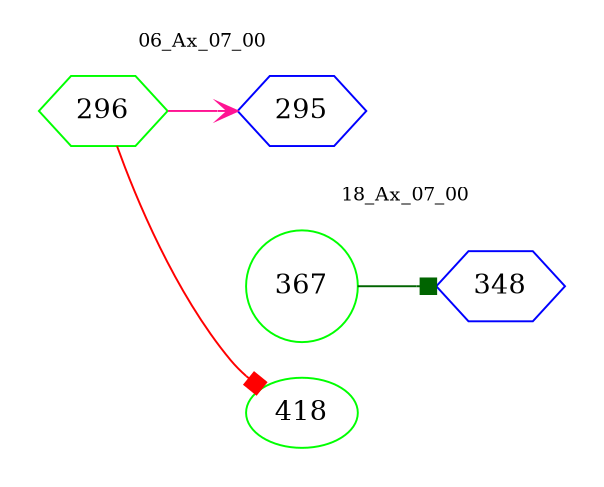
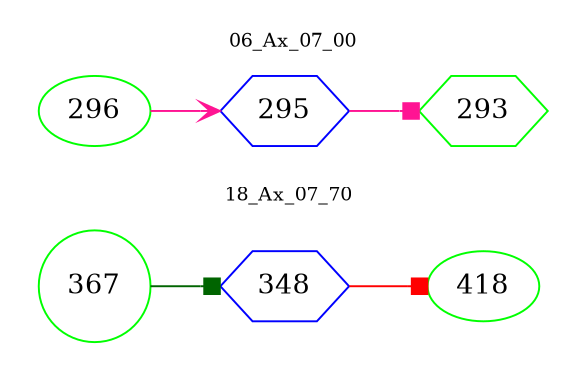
(103, 111) -> (95, 111)
none -> (483, 111)
(406, 196) -> (289, 196)
(170, 268) -> (379, 286)
